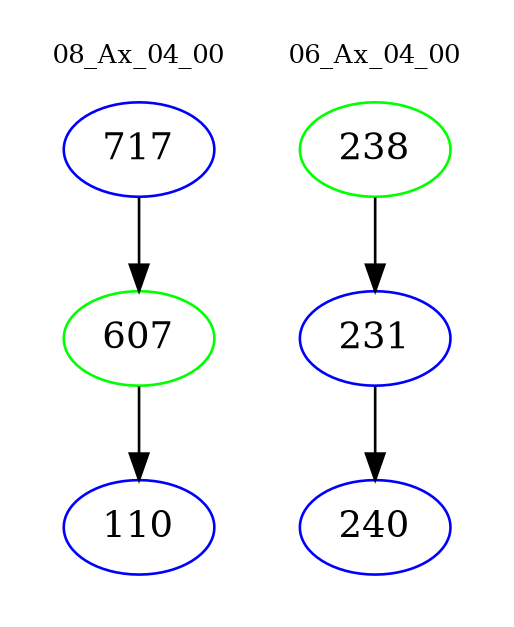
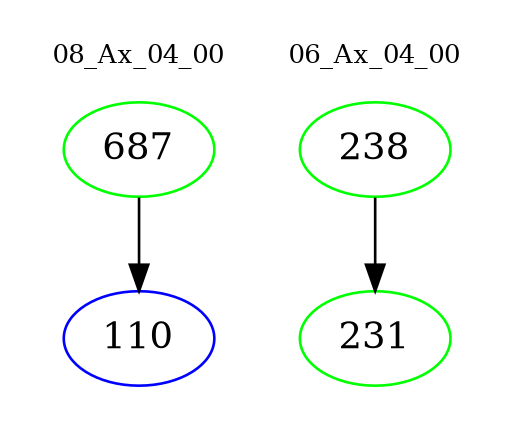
(139, 150) -> none
(139, 338) -> (139, 150)
(375, 338) -> (375, 338)
(375, 527) -> none
